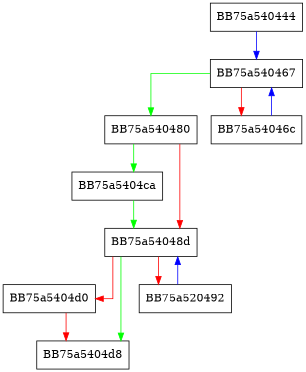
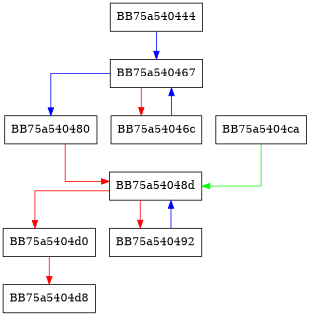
(163, 74) -> (63, 74)
(134, 154) -> none
(121, 295) -> none
(185, 299) -> (156, 242)
